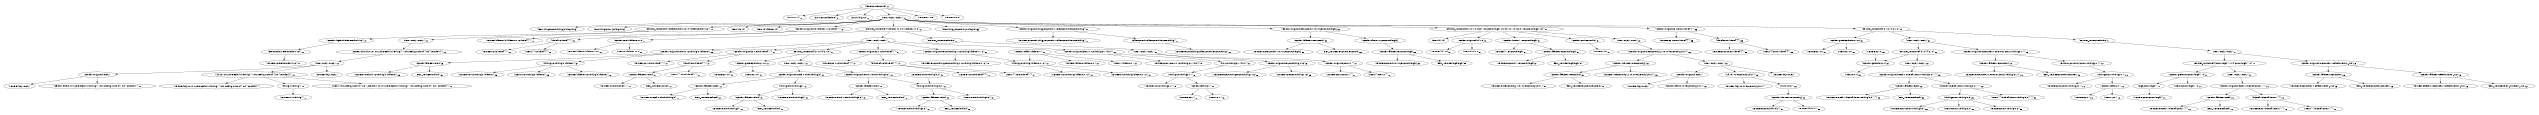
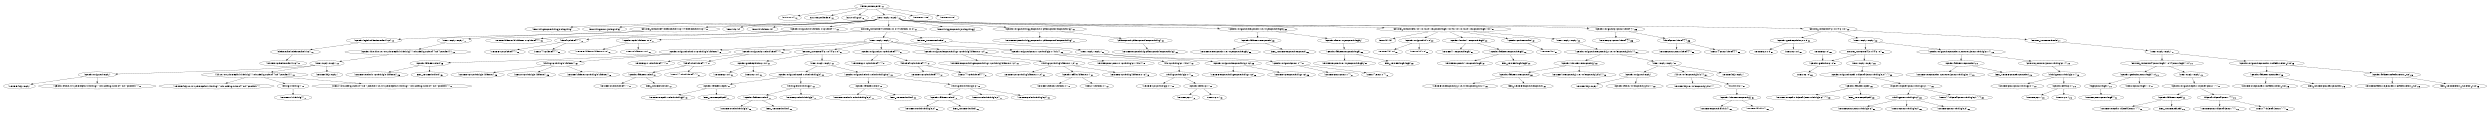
(1030, 57) -> (1068, 69)
(928, 80) -> (998, 92)
(1973, 97) -> (1920, 97)
